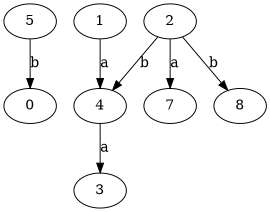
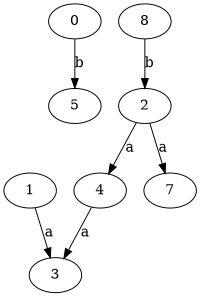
(30, 59) -> (75, 59)
(100, 59) -> (41, 228)
(202, 60) -> (145, 59)
(145, 64) -> (130, 148)
